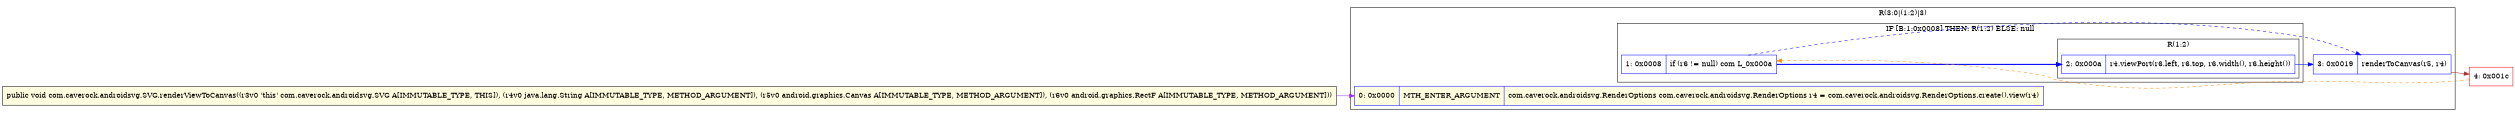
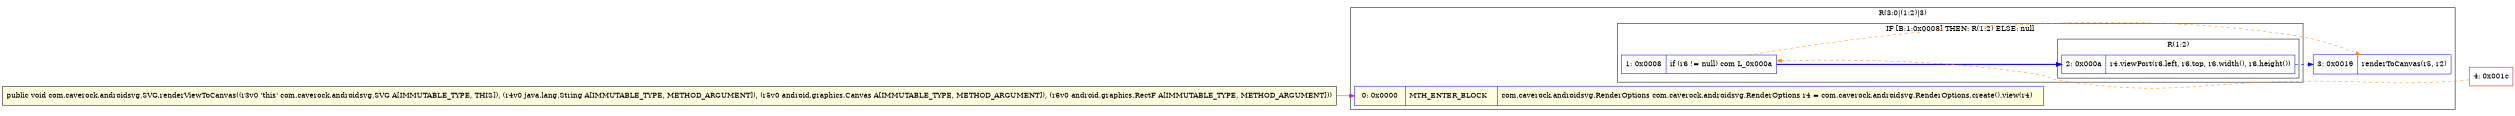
(1976, 27) -> (1976, 27)
(2302, 64) -> (2302, 64)
(2404, 64) -> (2404, 64)
(2458, 73) -> none
(1452, 96) -> (1448, 96)
